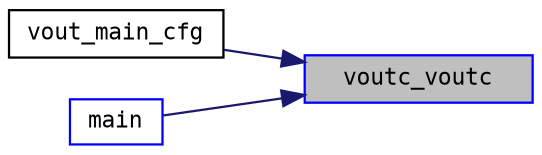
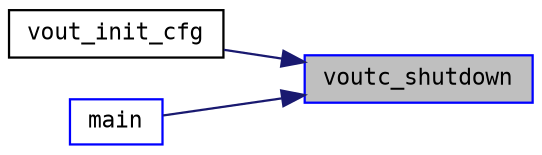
(116, 34) -> (116, 34)
(419, 79) -> (419, 79)
